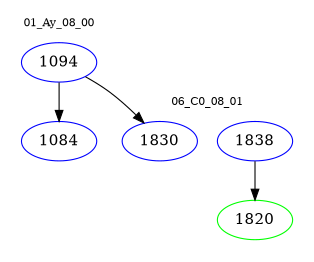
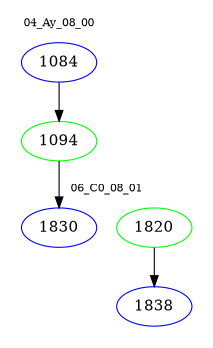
(59, 24) -> (59, 24)
(59, 62) -> (59, 141)
(59, 96) -> (59, 96)
(255, 175) -> (154, 262)
